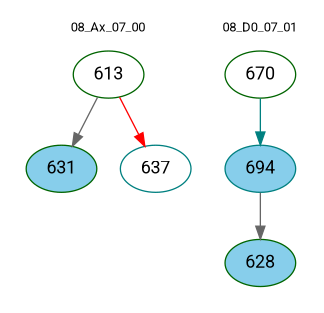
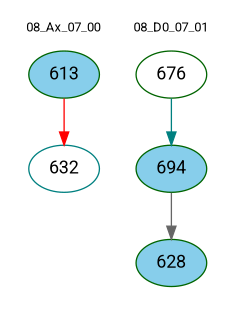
(109, 75) -> (64, 75)
(260, 75) -> (171, 75)
(61, 169) -> none
(156, 169) -> (64, 169)
(260, 169) -> (171, 169)
